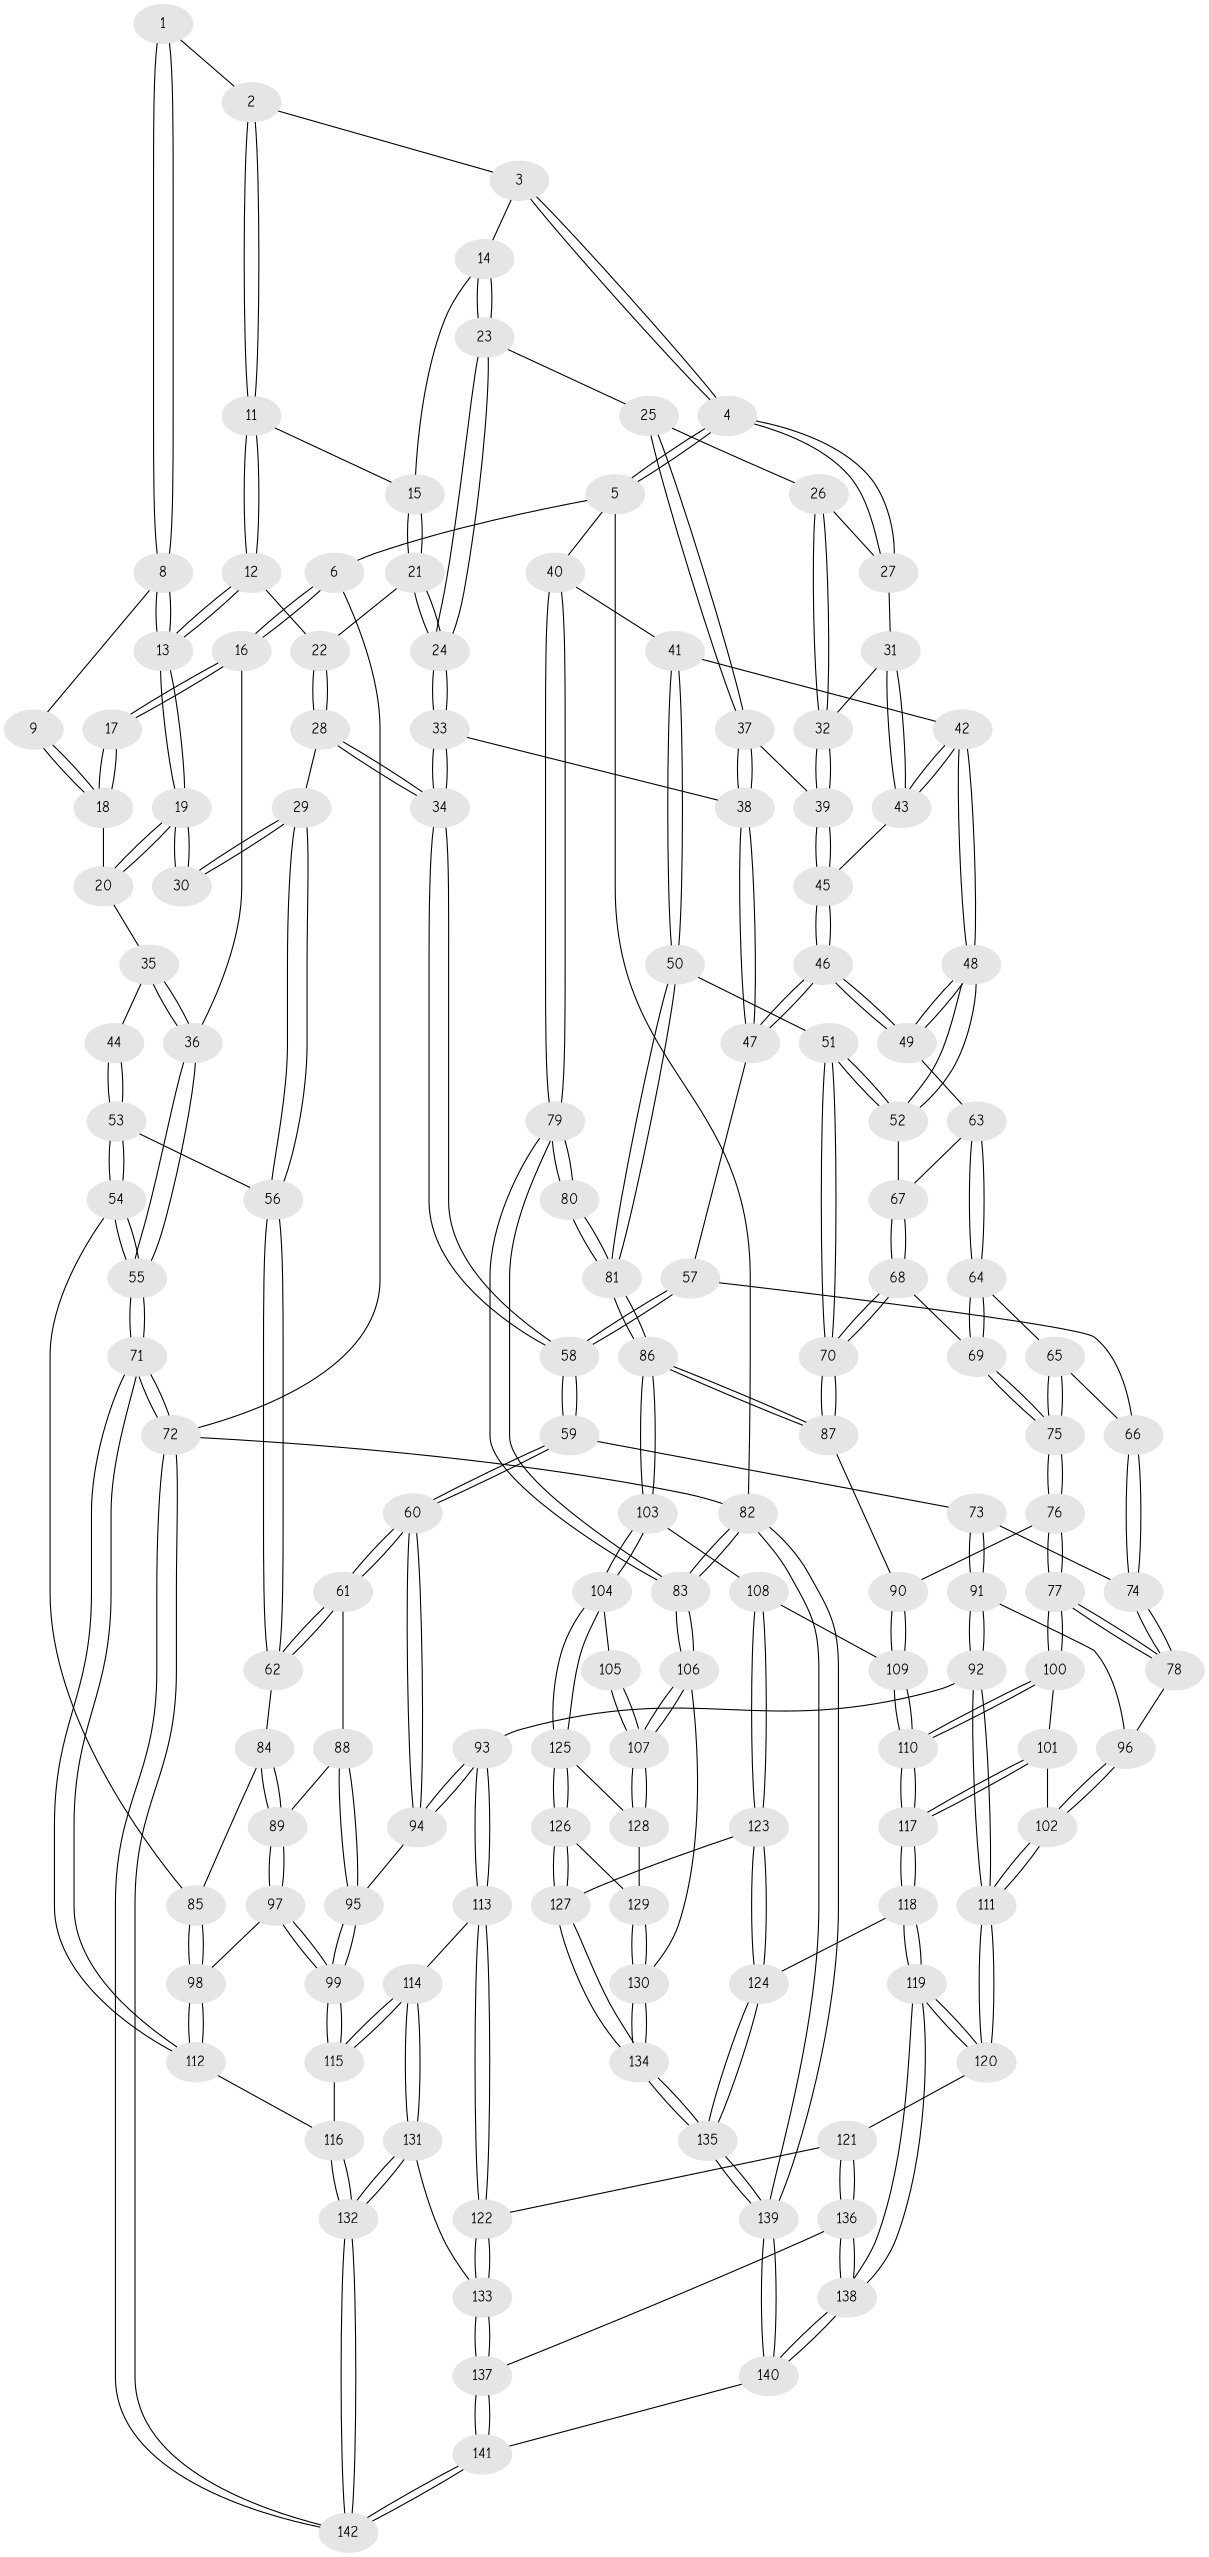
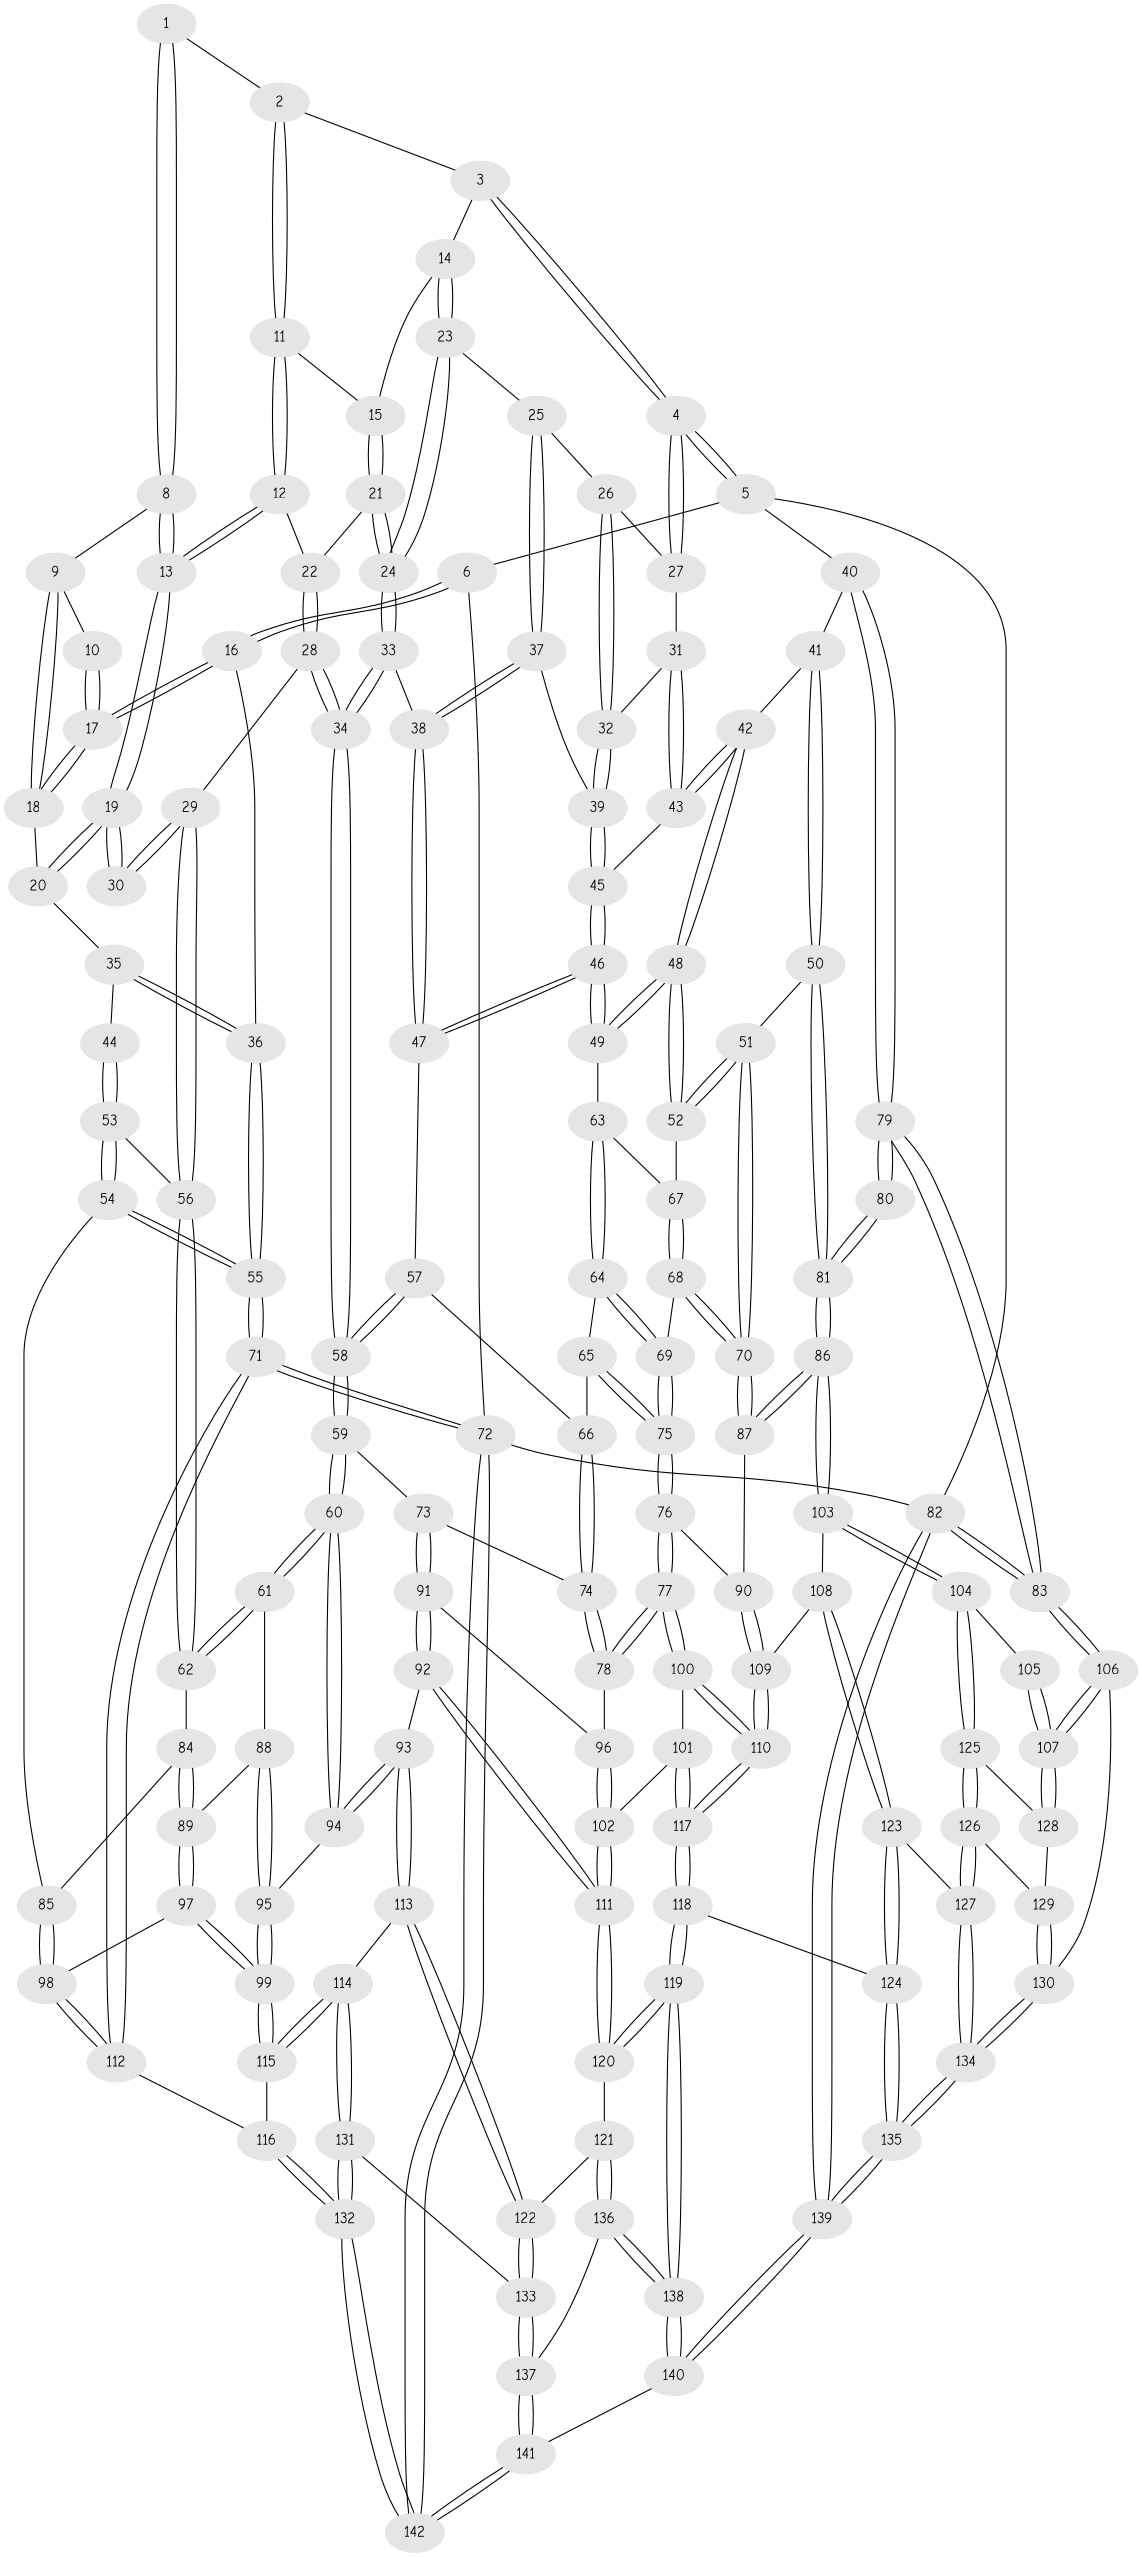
none -> (93, 651)
